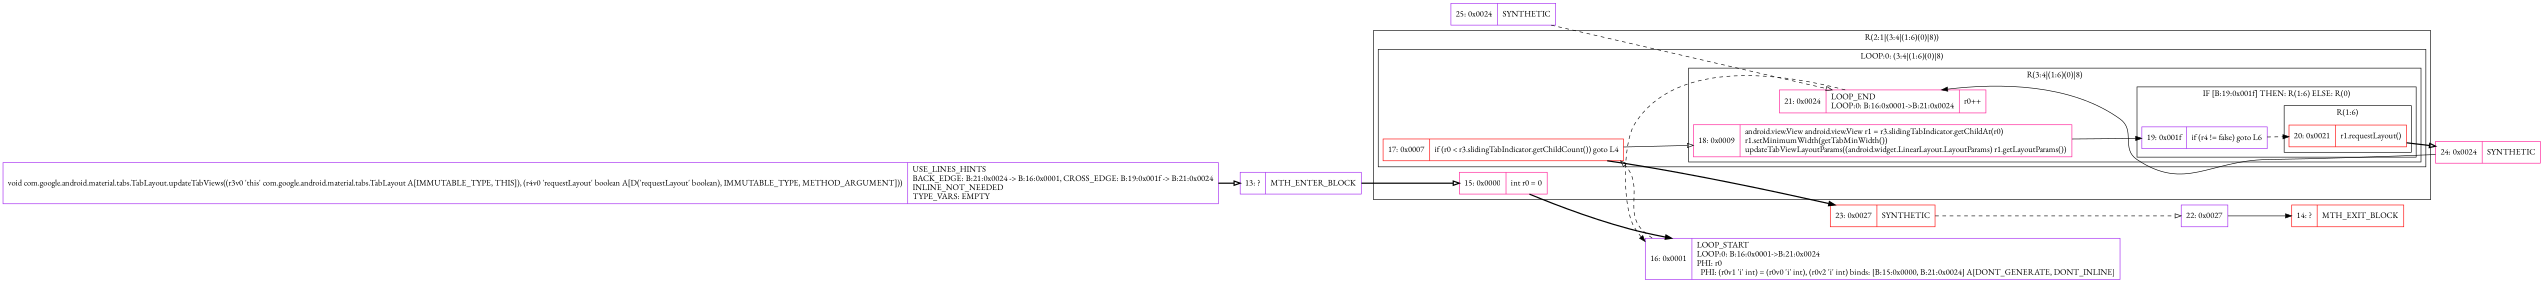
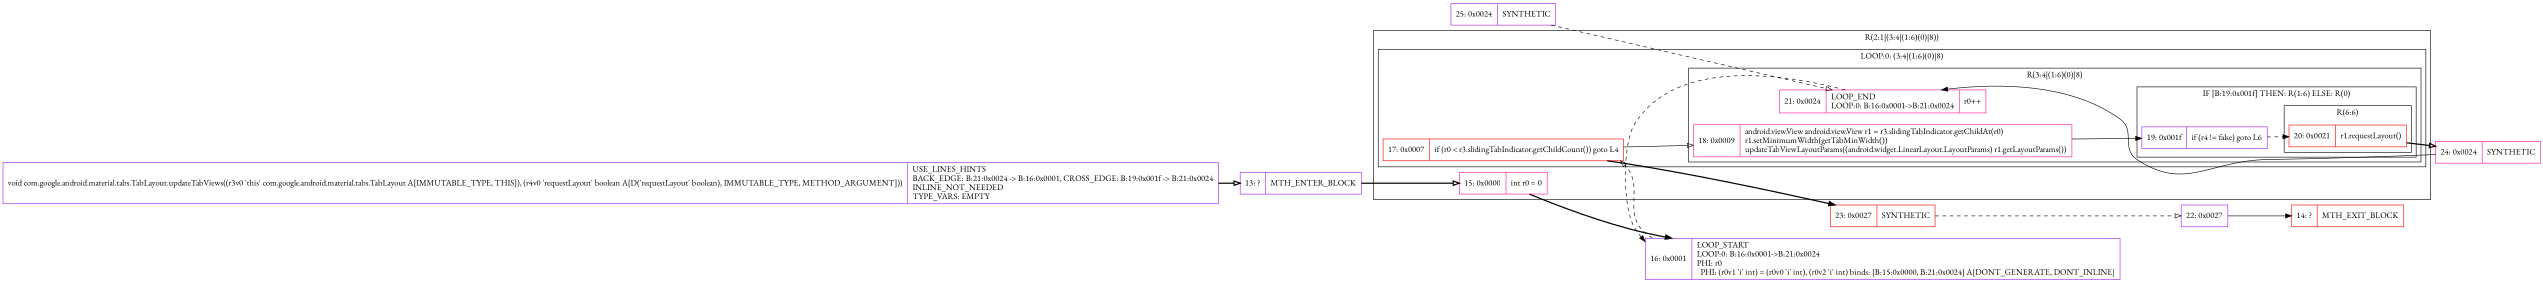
(2348, 113) -> (2348, 113)
